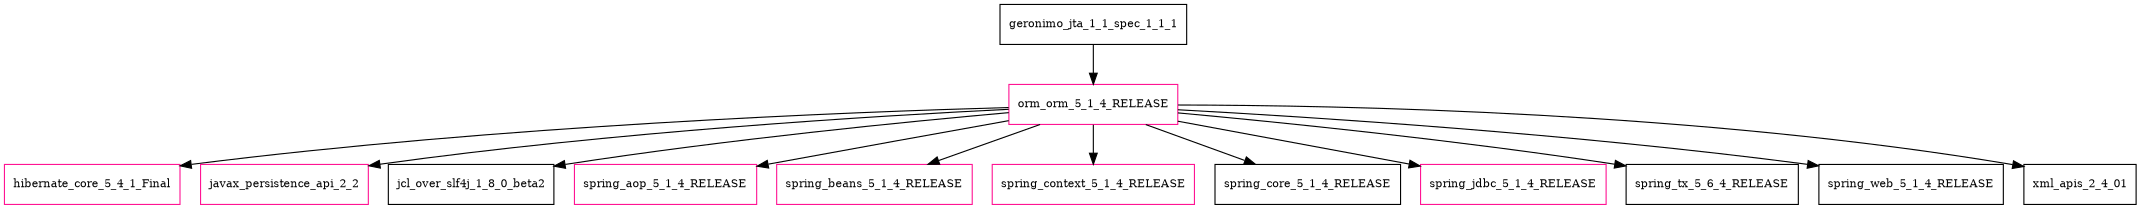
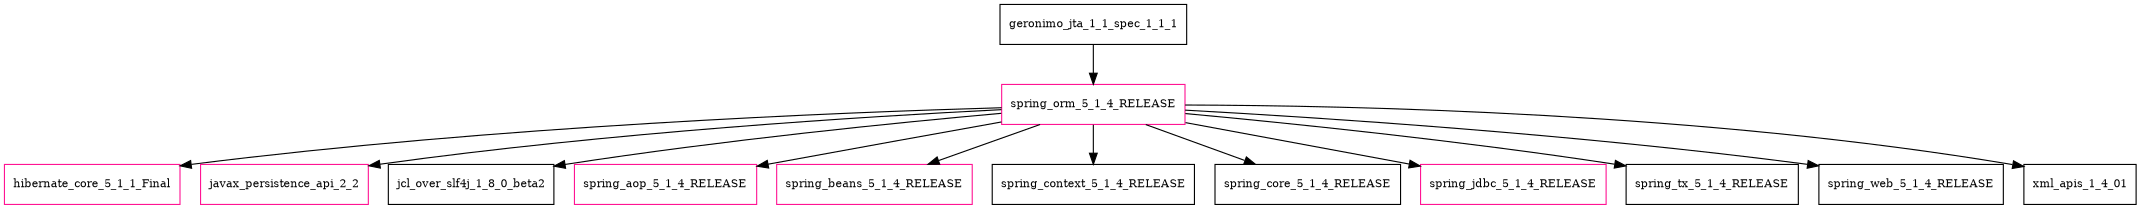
(1093, 104) -> (1093, 104)
(92, 184) -> (92, 184)
(1093, 184) -> (1093, 184)
(1712, 184) -> (1712, 184)
(2080, 184) -> (2080, 184)
